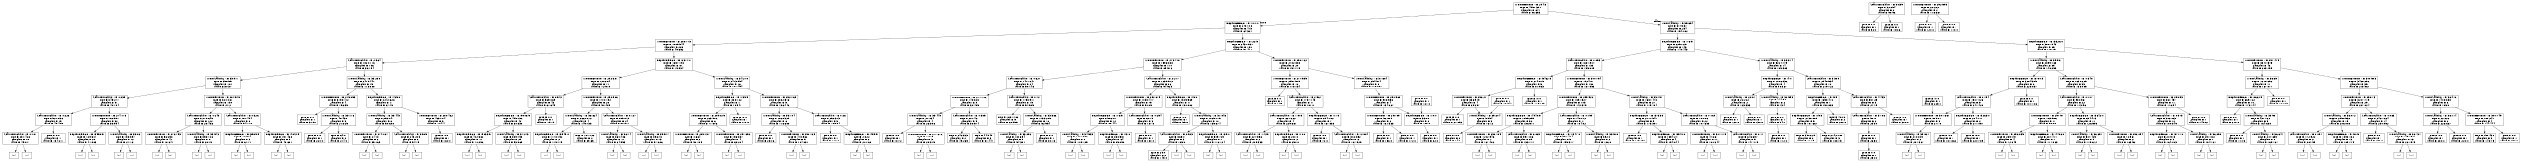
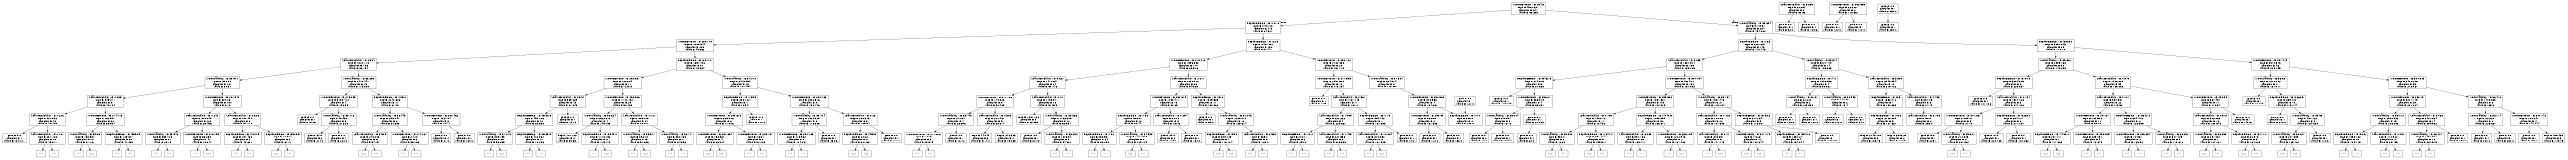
(1495, 109) -> (1503, 129)
(1932, 109) -> (1945, 129)
(740, 120) -> (756, 120)
(1838, 120) -> none
(1900, 120) -> none
(1778, 128) -> (1837, 110)
(1426, 129) -> (1531, 128)
(1869, 129) -> none
none -> (441, 138)
(1168, 147) -> (1170, 129)
